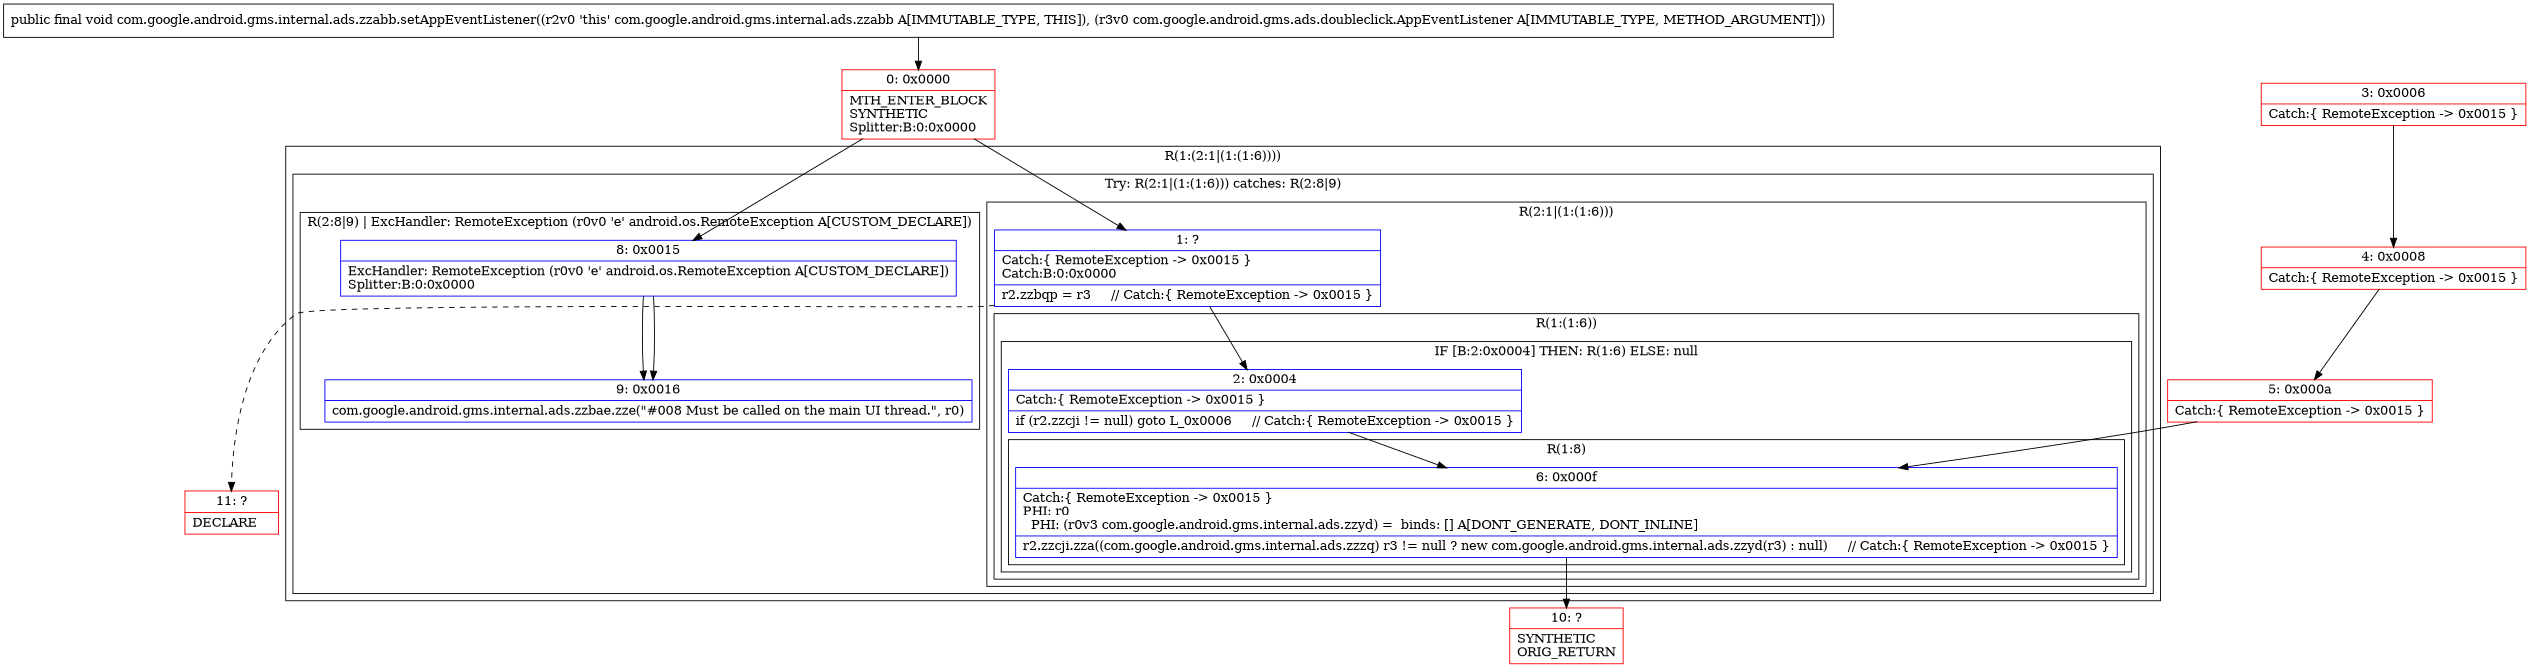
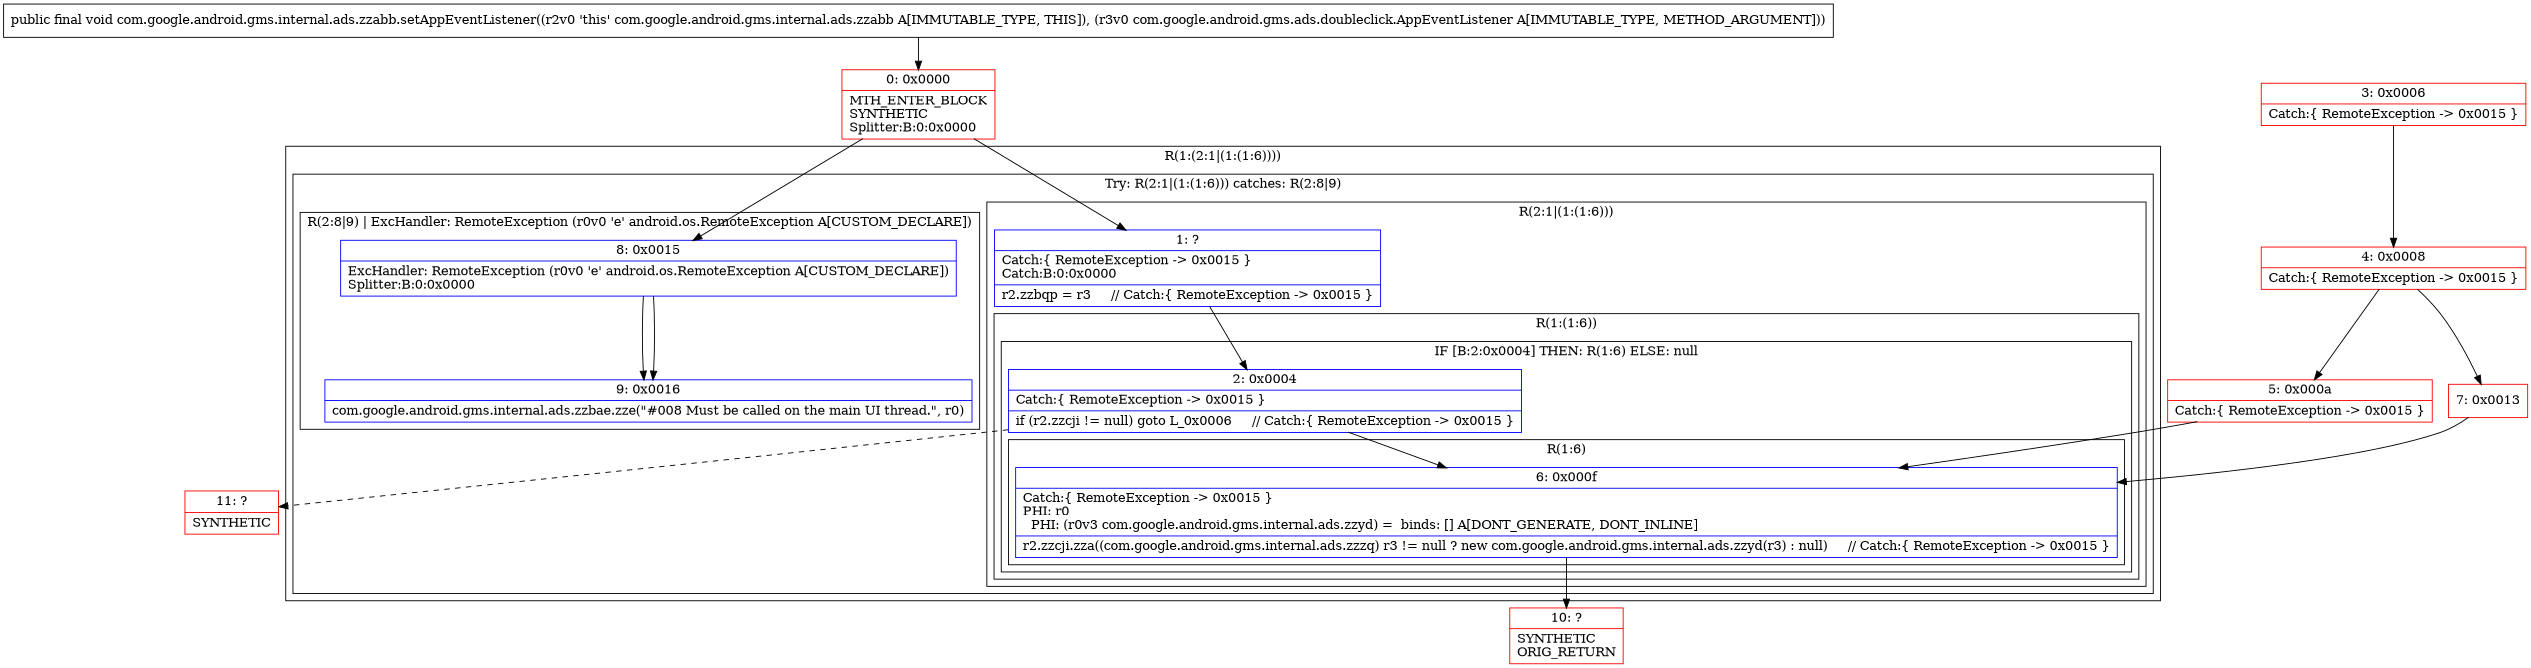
(552, 307) -> (648, 468)
none -> (2488, 401)
(1566, 450) -> (1566, 450)
(225, 523) -> (232, 523)
